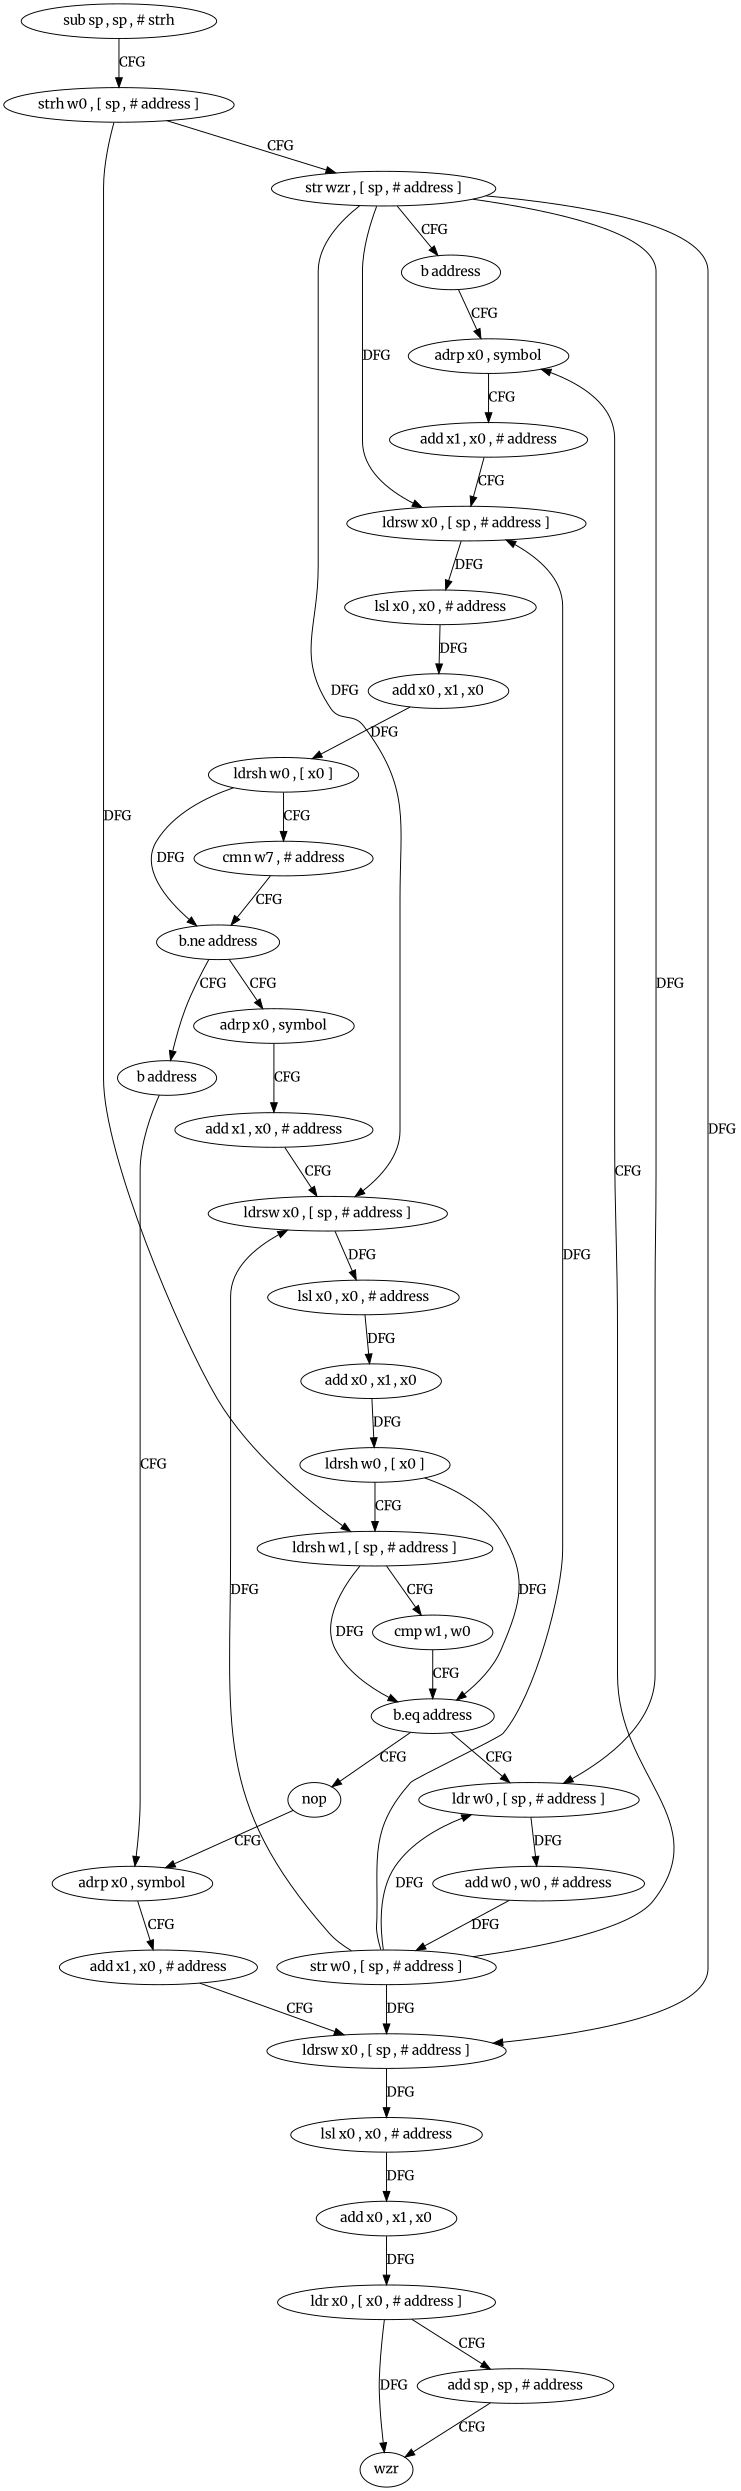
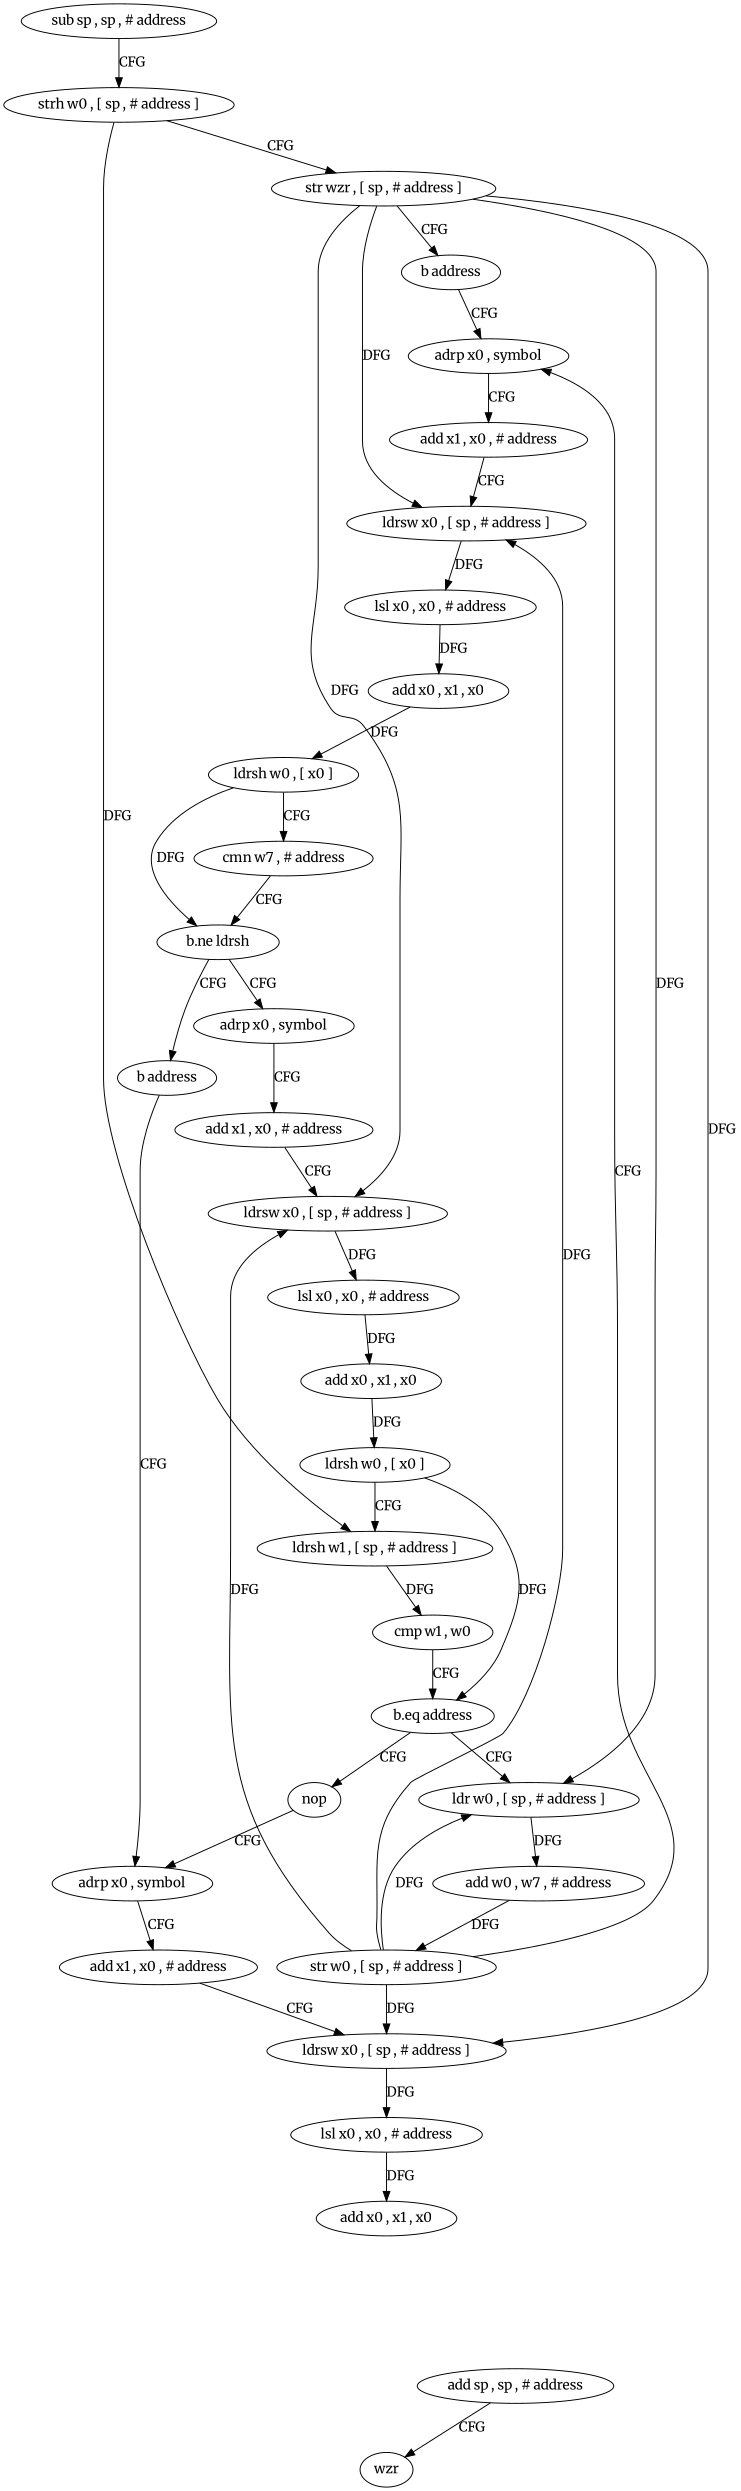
(119, 21) -> (119, 21)
(218, 942) -> (218, 942)
(420, 1591) -> (420, 1591)
(332, 1641) -> none
(539, 1884) -> (539, 1884)
(387, 2302) -> none
